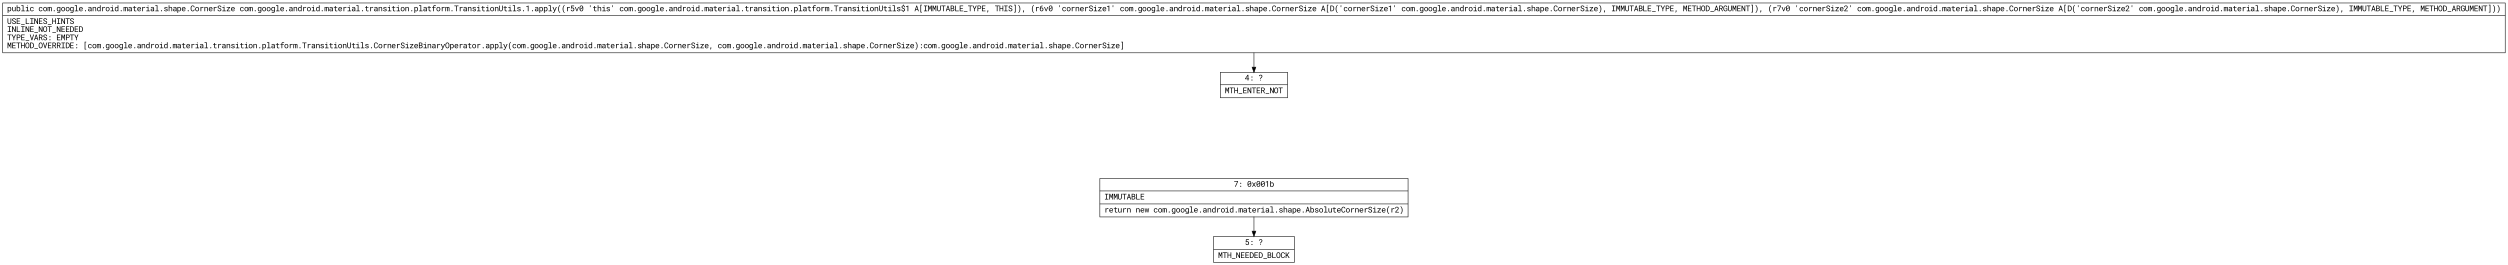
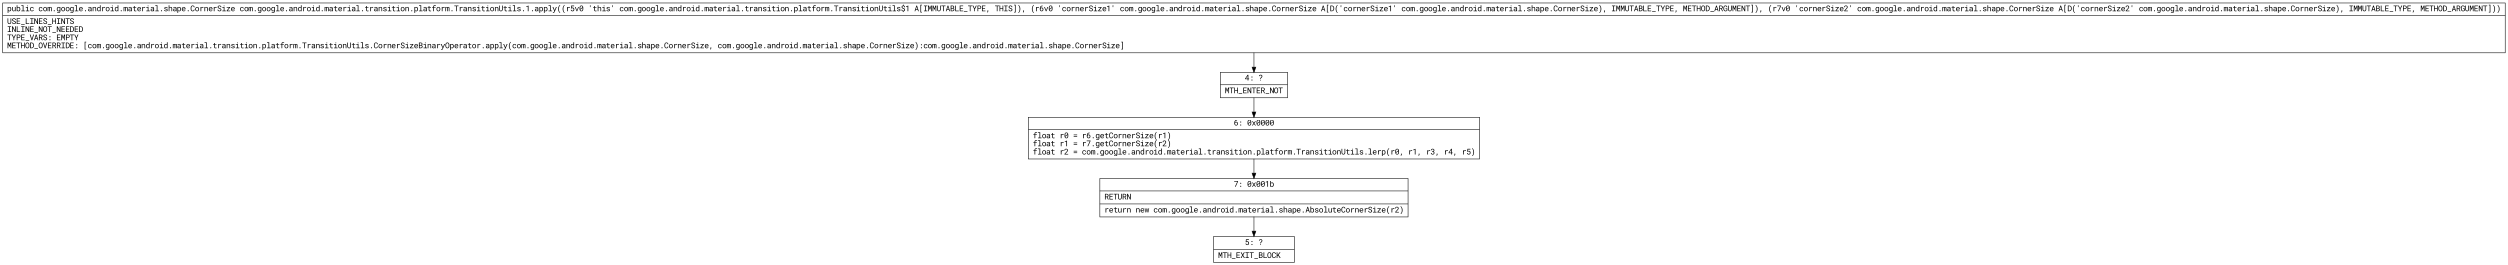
none -> (1254, 138)
(1124, 197) -> (1118, 197)
(1254, 256) -> (1249, 256)
